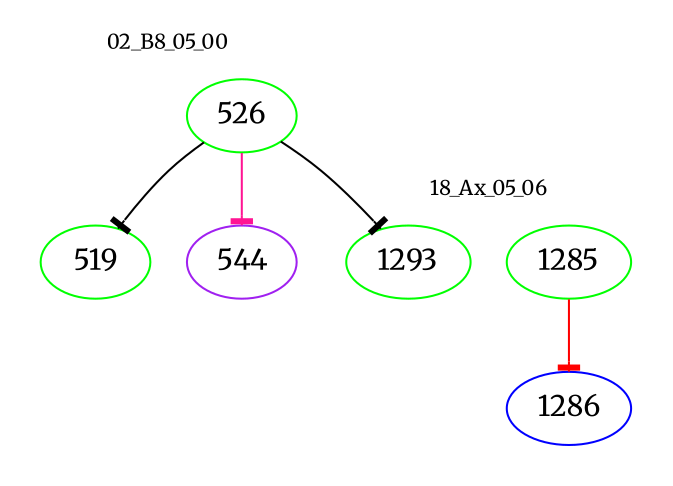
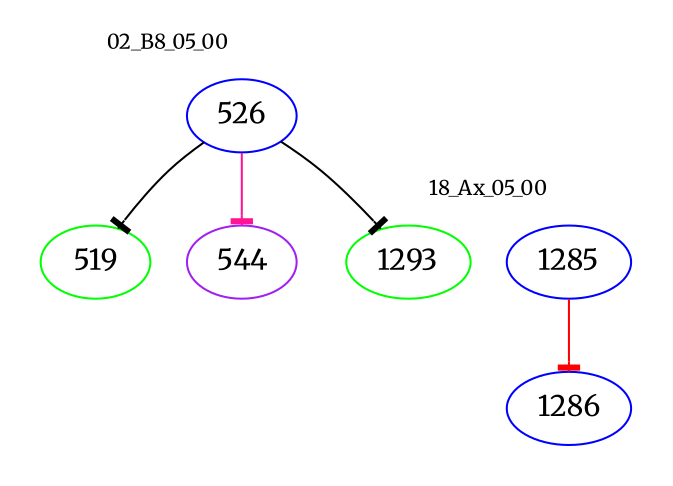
(242, 116) -> (242, 116)
(489, 190) -> (489, 190)
(569, 262) -> (569, 262)
